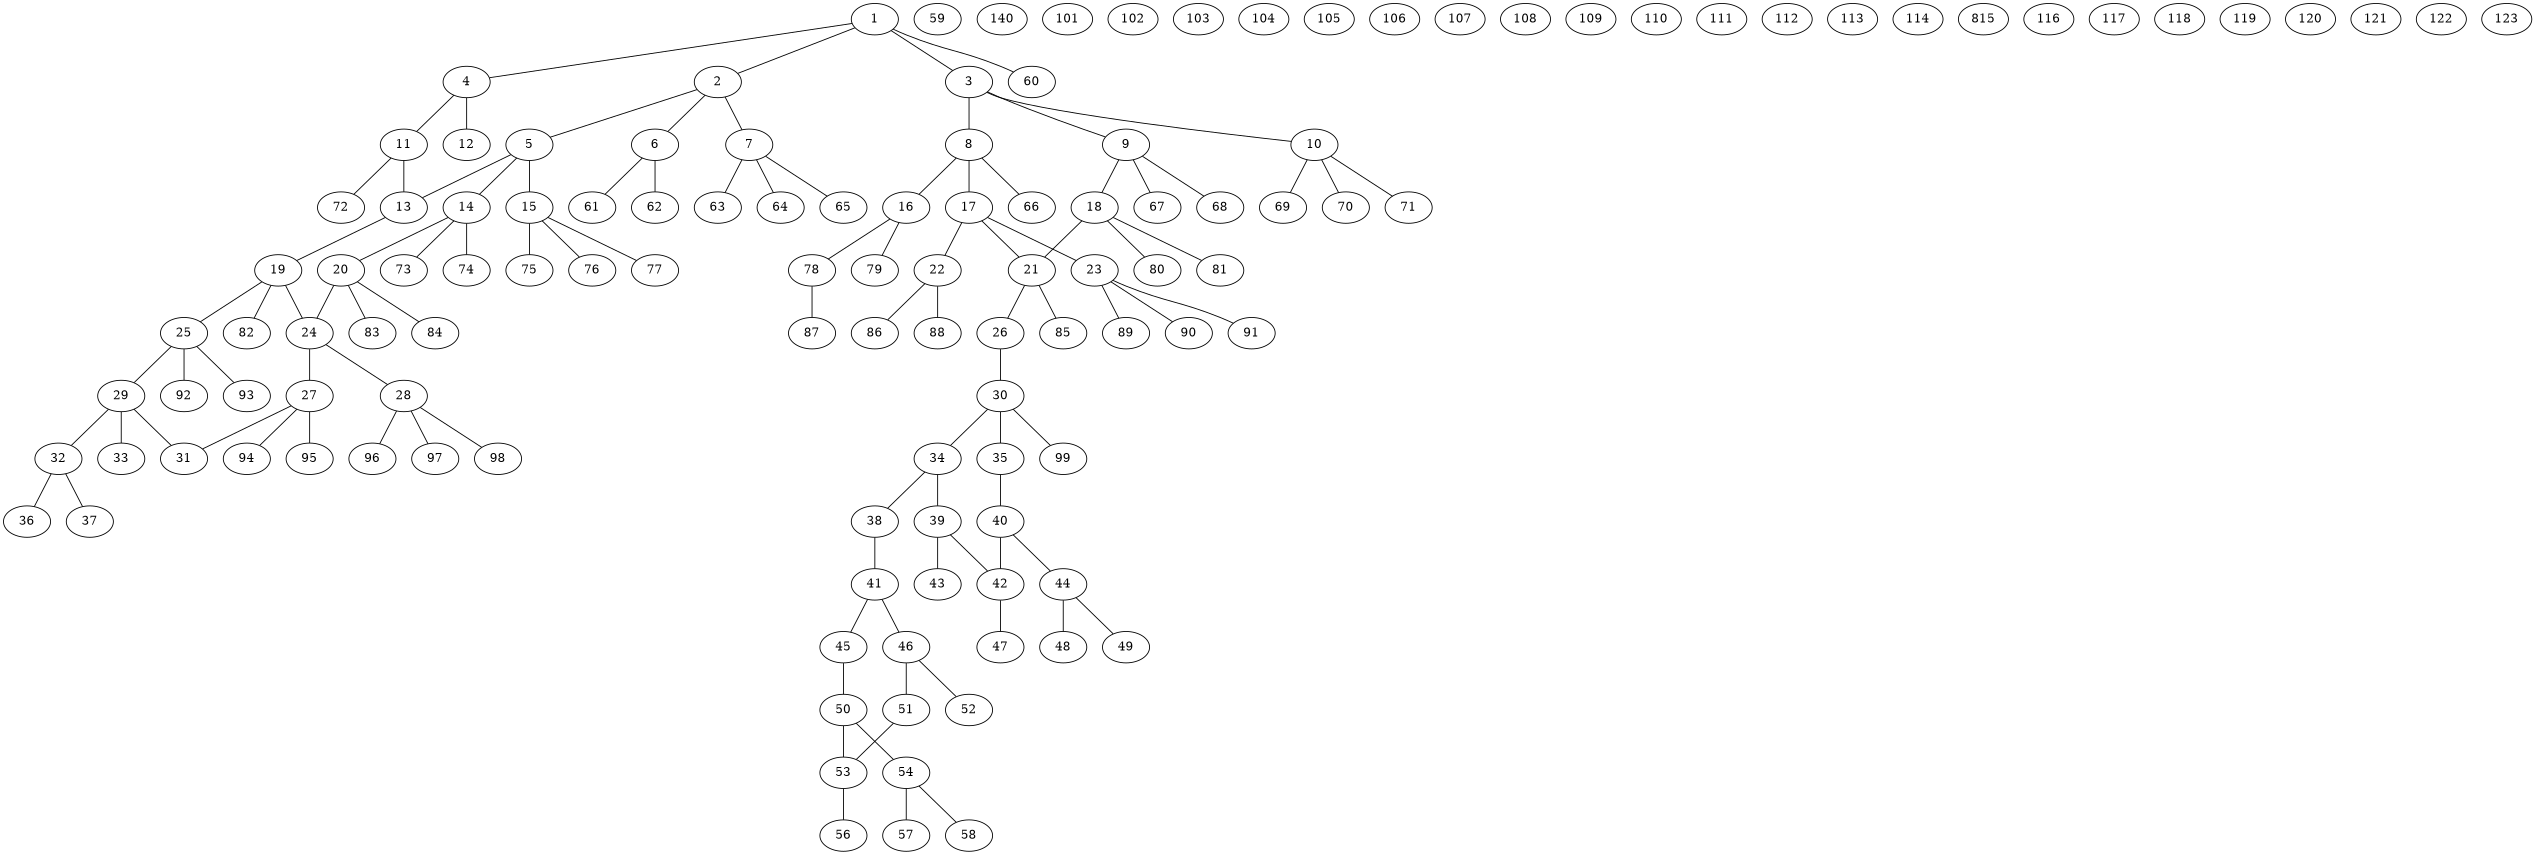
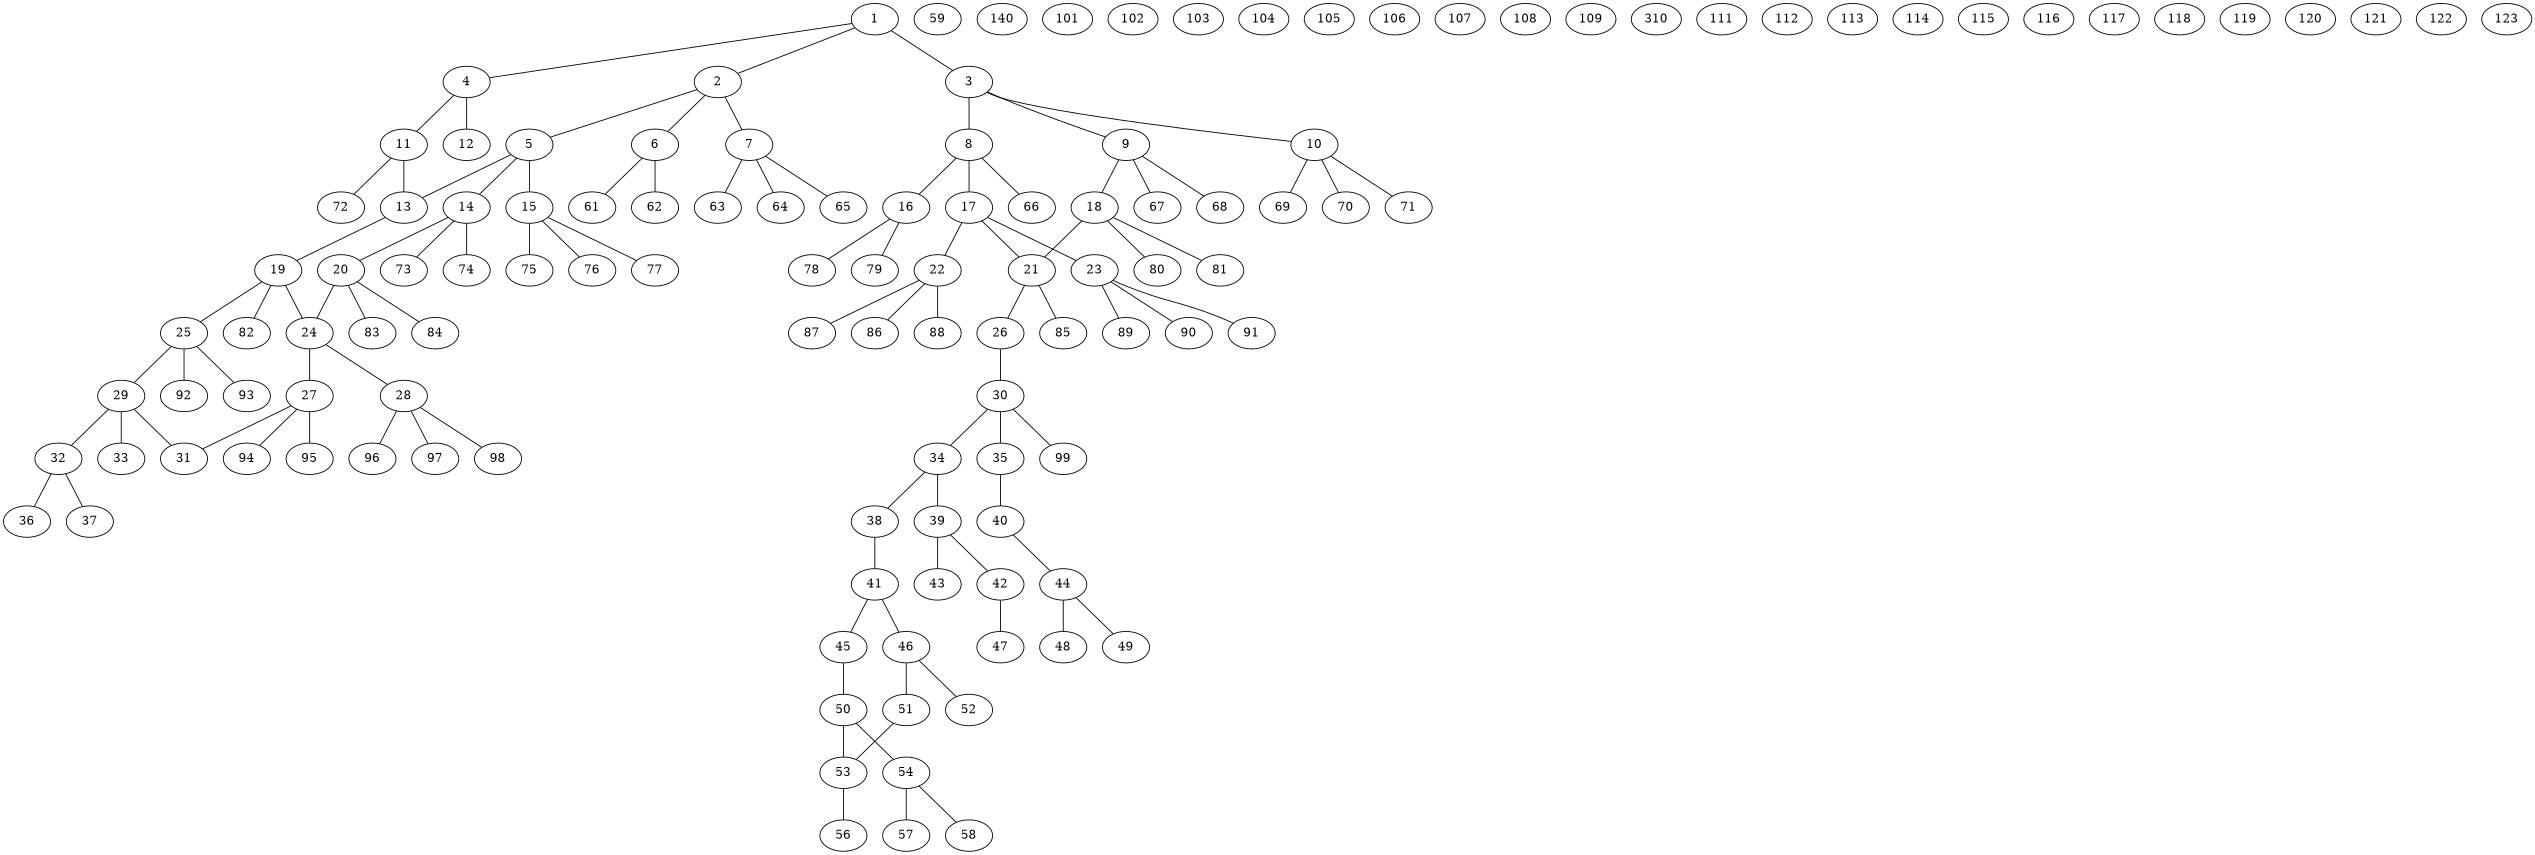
(1656, 19) -> (1656, 19)
(1983, 19) -> (1983, 19)
(1032, 82) -> none
(812, 302) -> (875, 302)
(1000, 553) -> none
